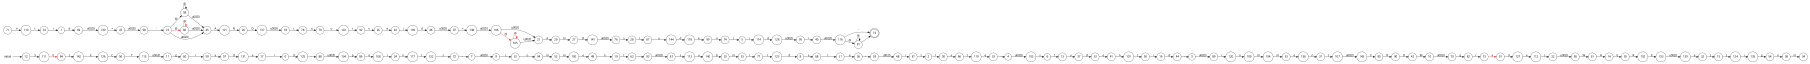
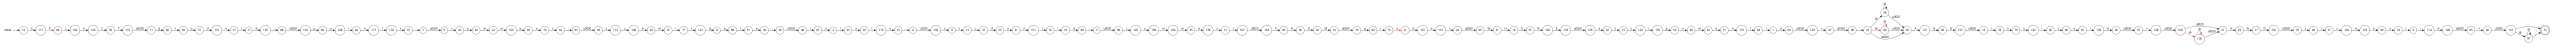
none -> (1715, 30)
